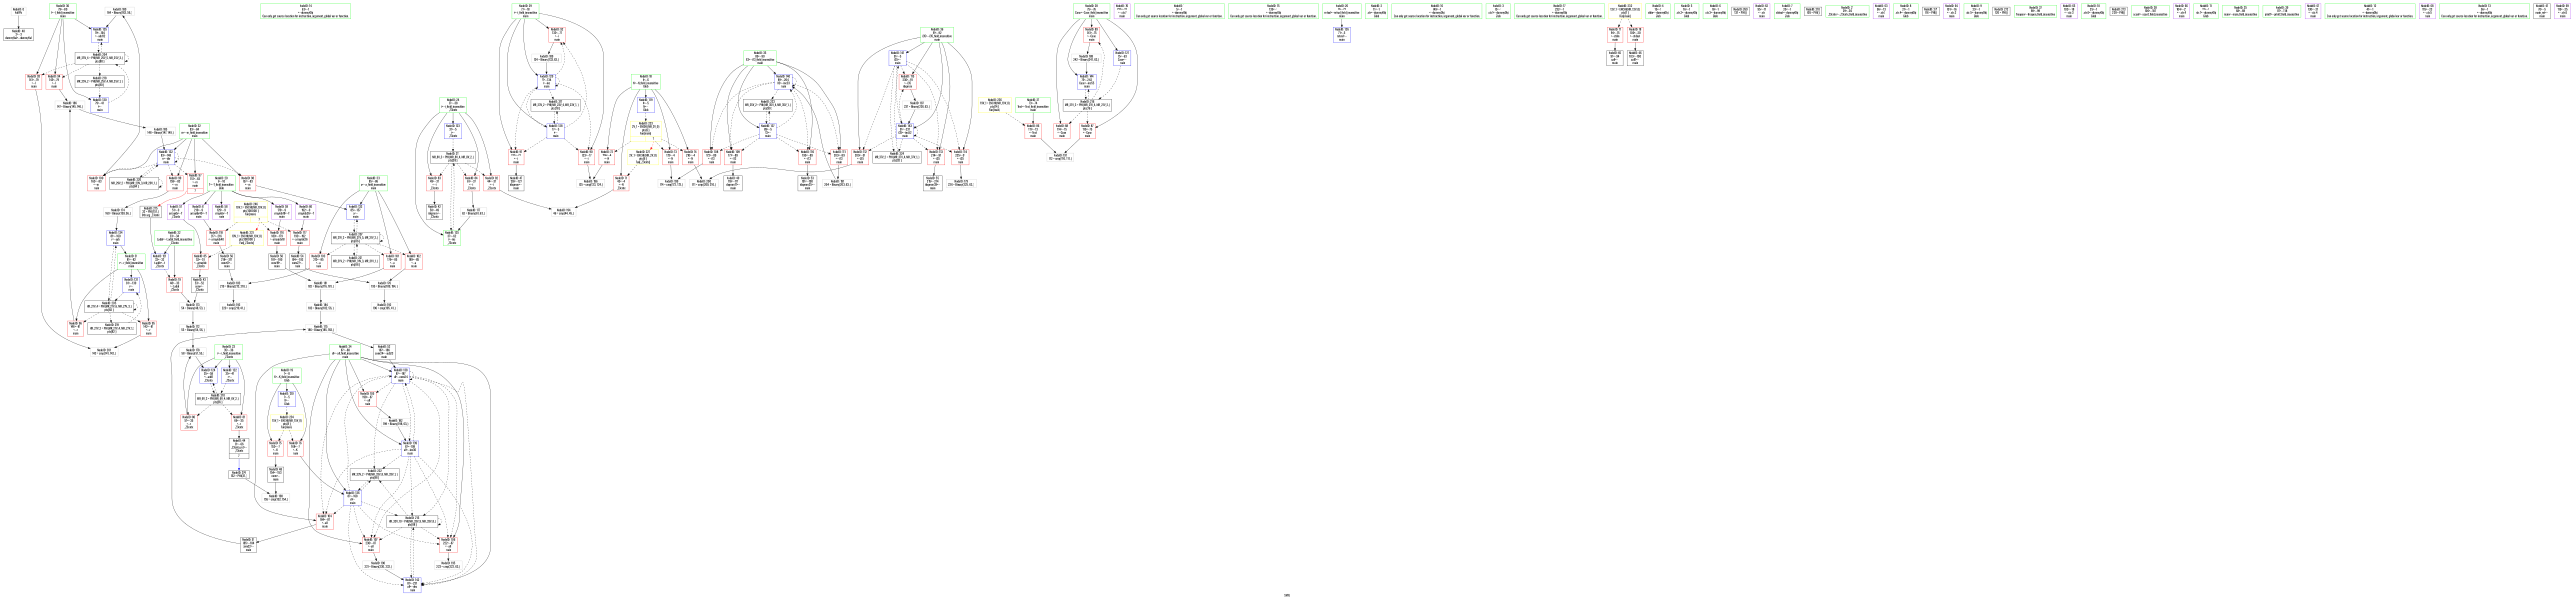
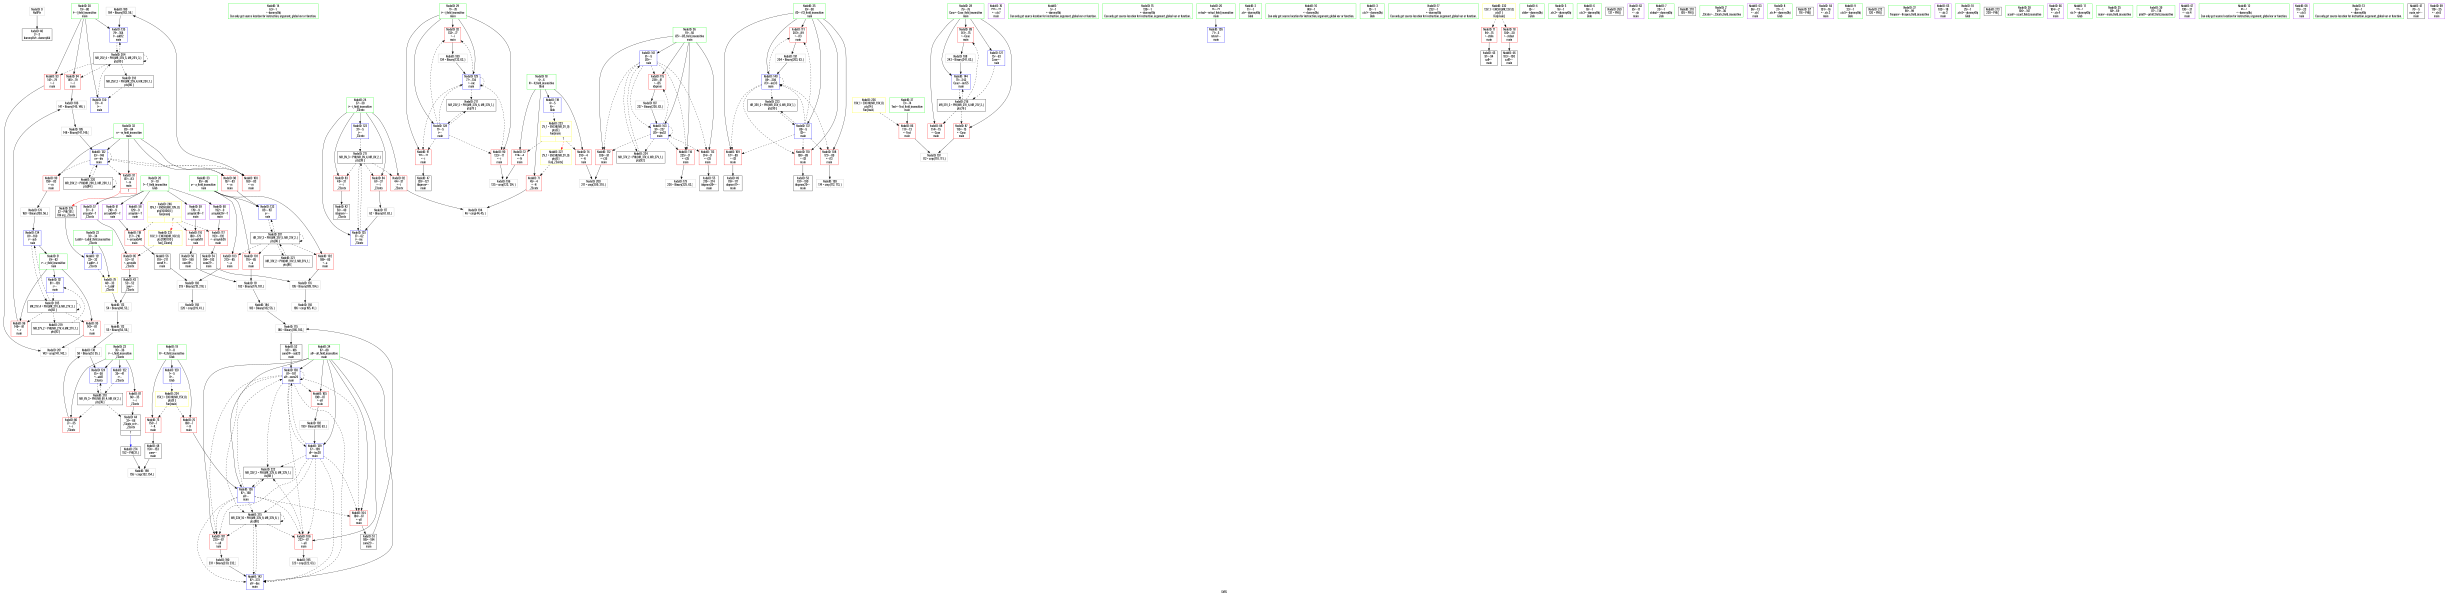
(671, 157) -> none
(452, 238) -> (359, 238)
(175, 285) -> (110, 285)
(227, 409) -> (113, 410)
(394, 499) -> (293, 507)
